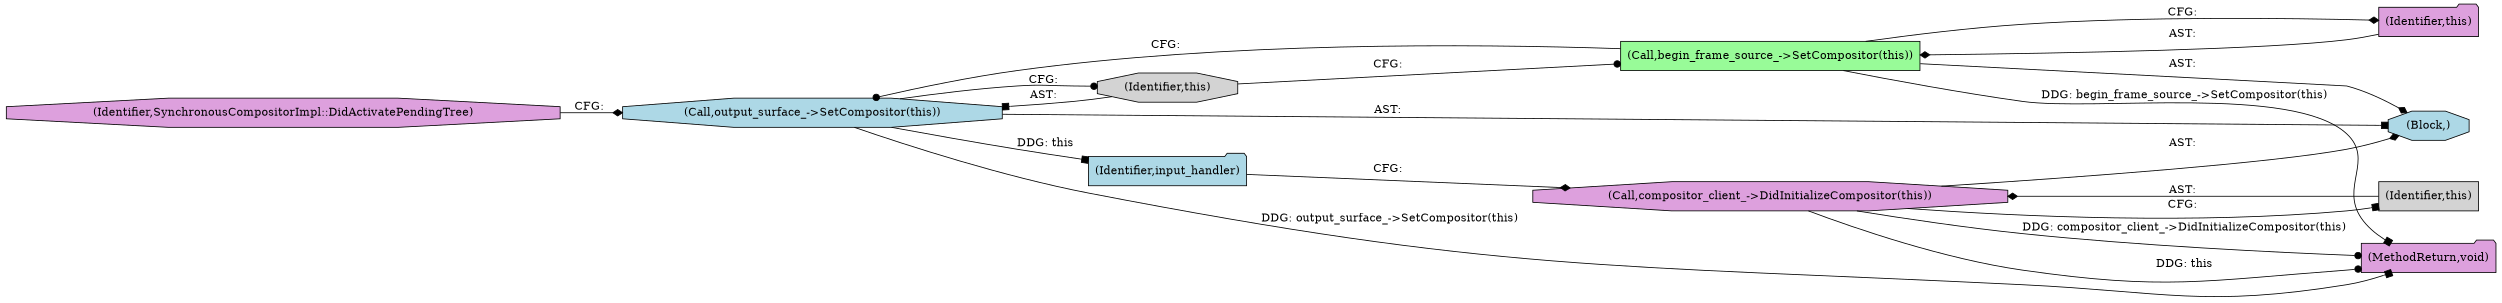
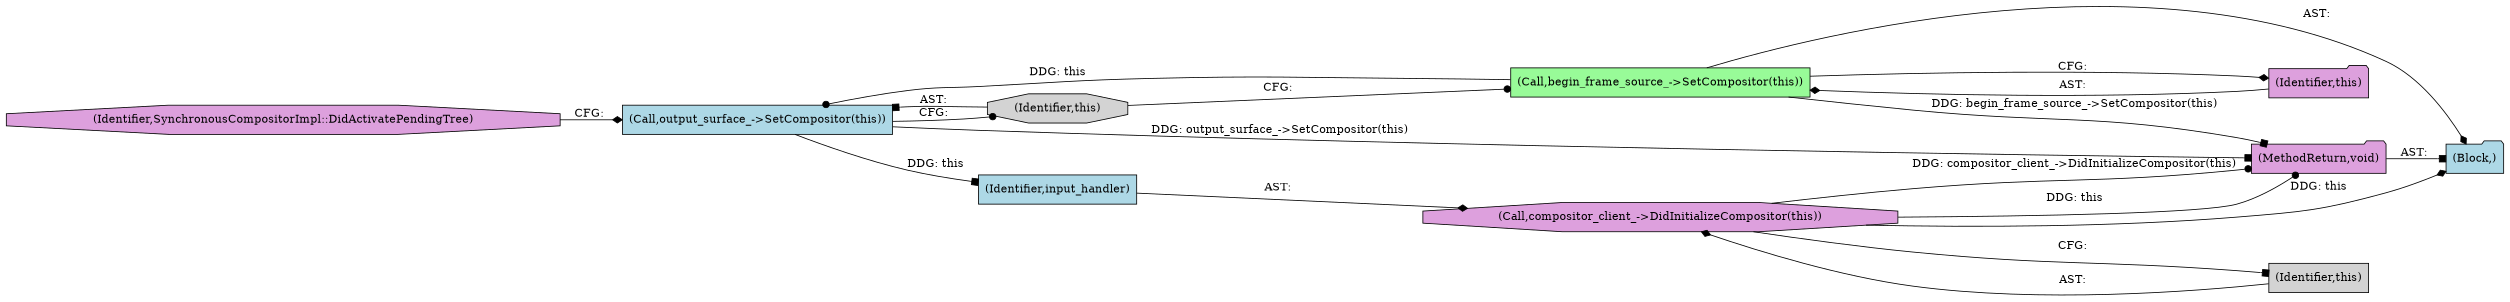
(1168, 45) -> (1058, 72)
(812, 113) -> (757, 120)
(1691, 120) -> (2412, 159)
(2429, 126) -> (2475, 159)
(2184, 143) -> (2319, 187)
(1390, 169) -> (1280, 188)
(1168, 171) -> (1058, 190)
